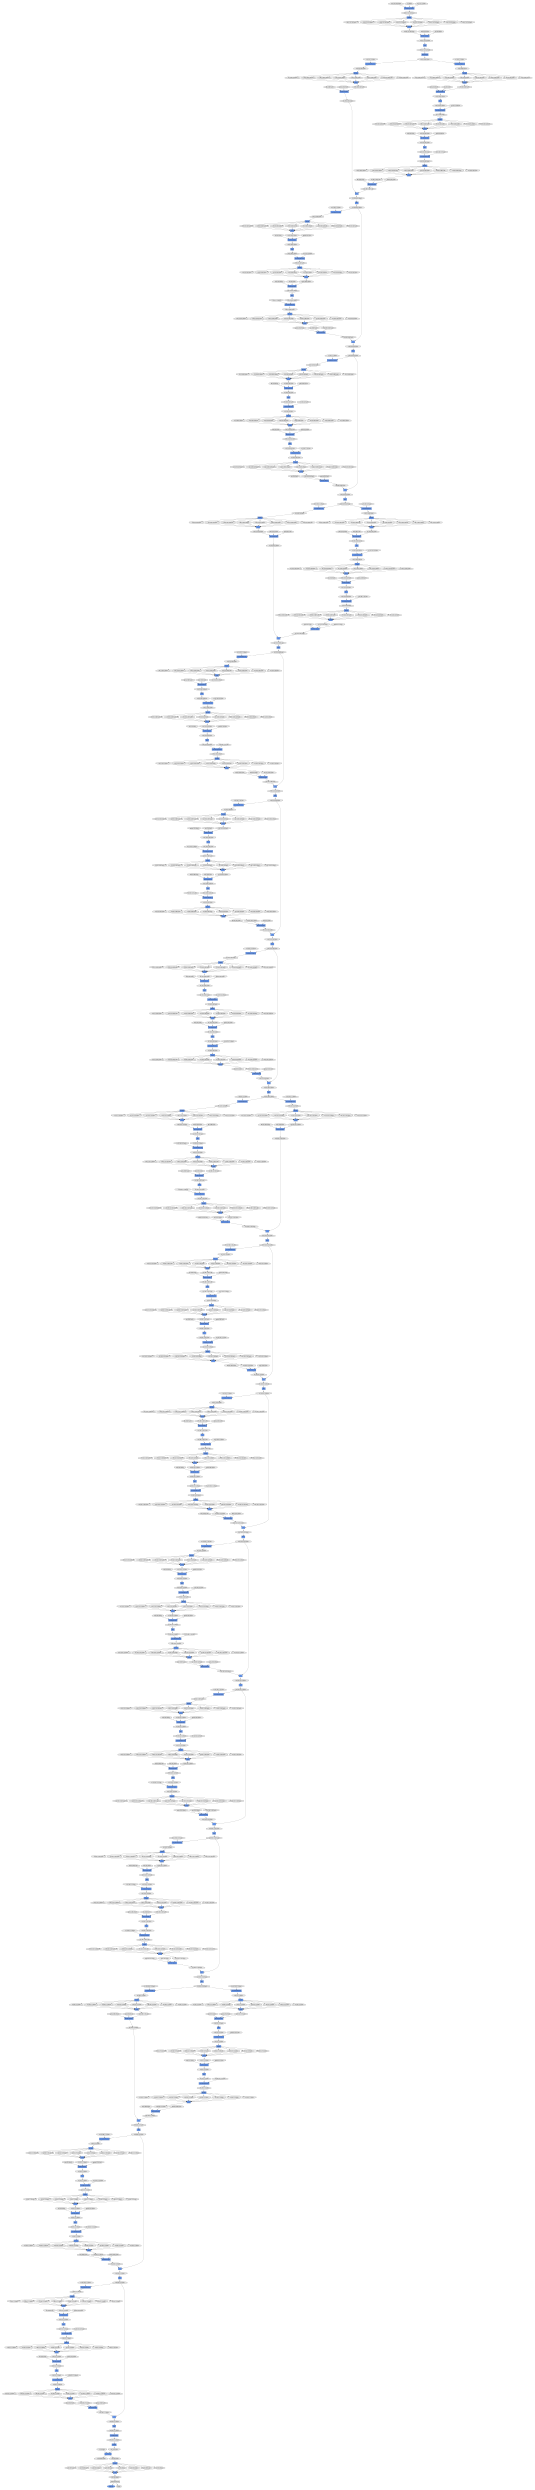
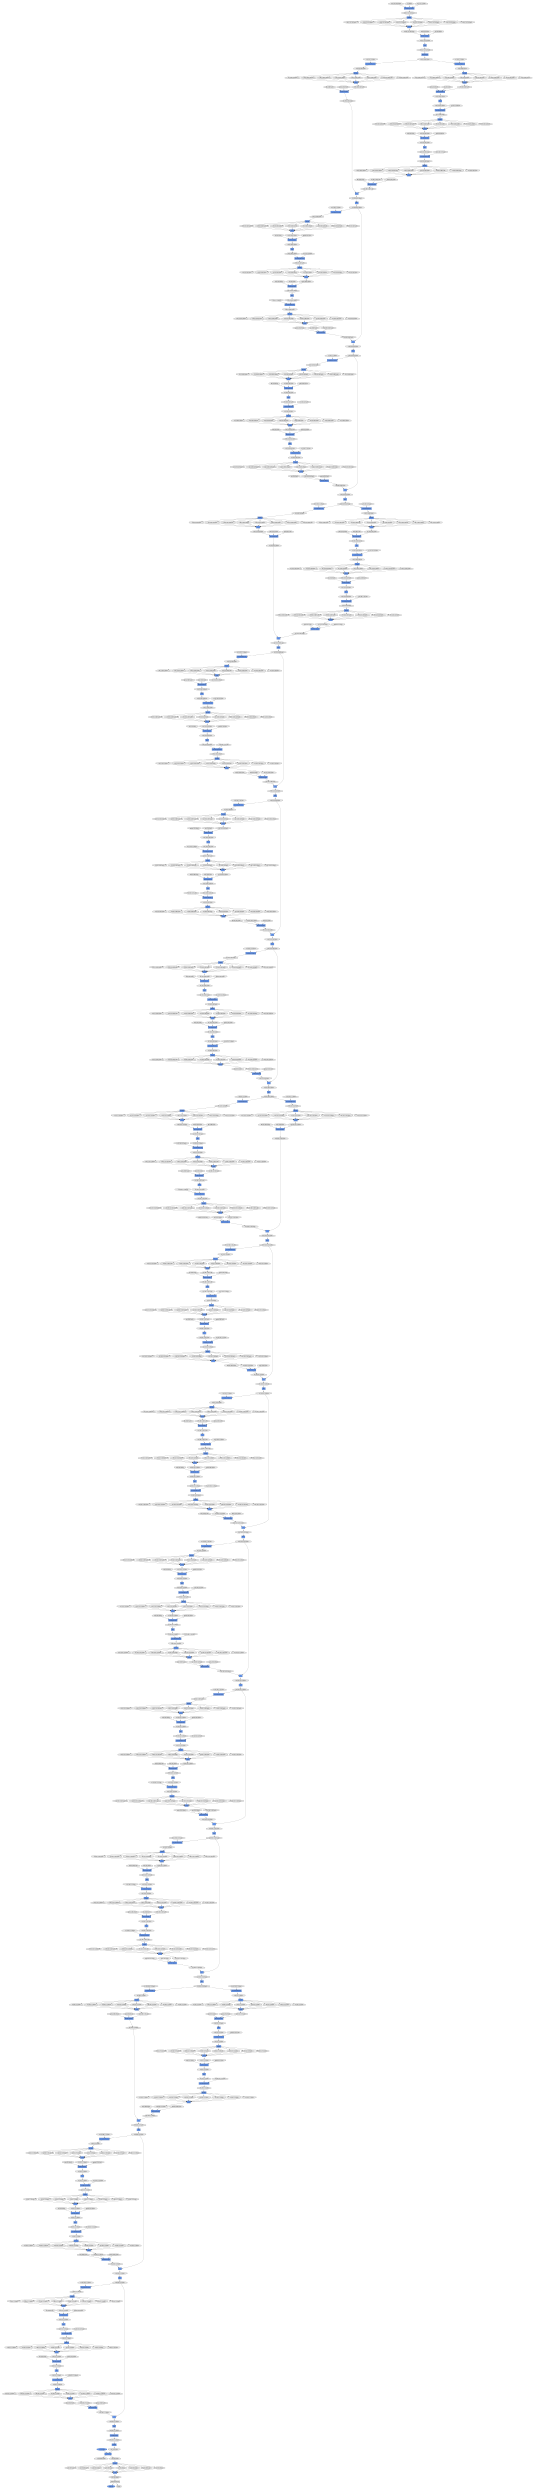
(102, 2449) -> (102, 2449)
